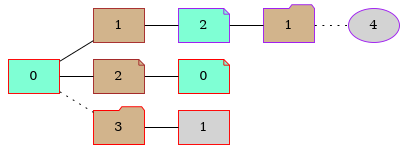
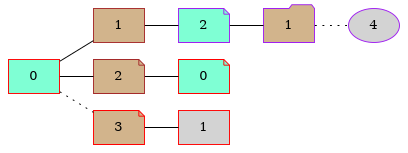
(119, 128) -> (119, 128)
